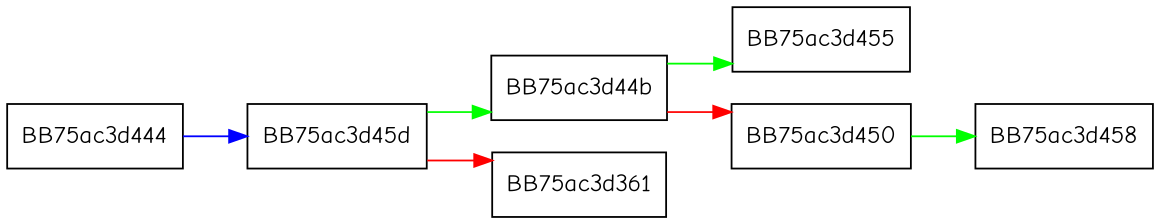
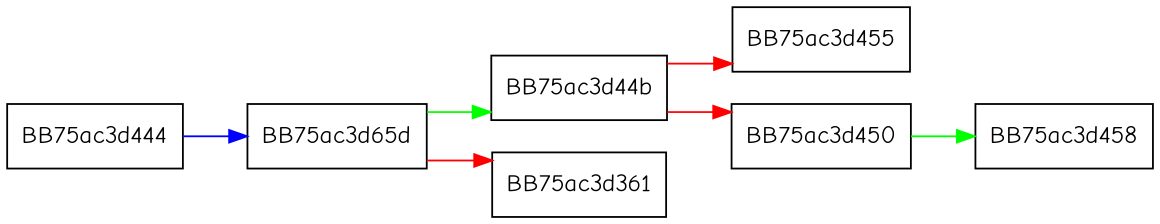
(691, 64) -> (691, 64)
(337, 136) -> (337, 136)
